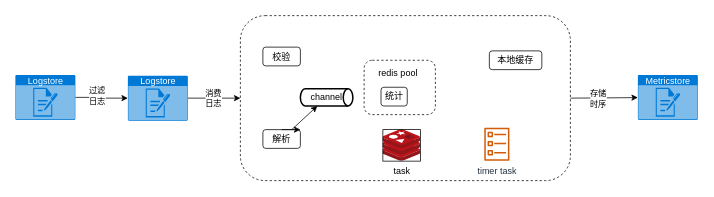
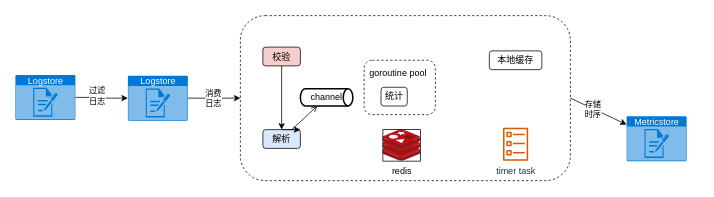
(282, 56) -> (282, 56)
(398, 73) -> (398, 73)
none -> (282, 95)
(668, 97) -> (657, 138)
(312, 110) -> (314, 109)
(282, 139) -> (282, 139)
(497, 144) -> (516, 144)
(402, 172) -> (402, 172)
